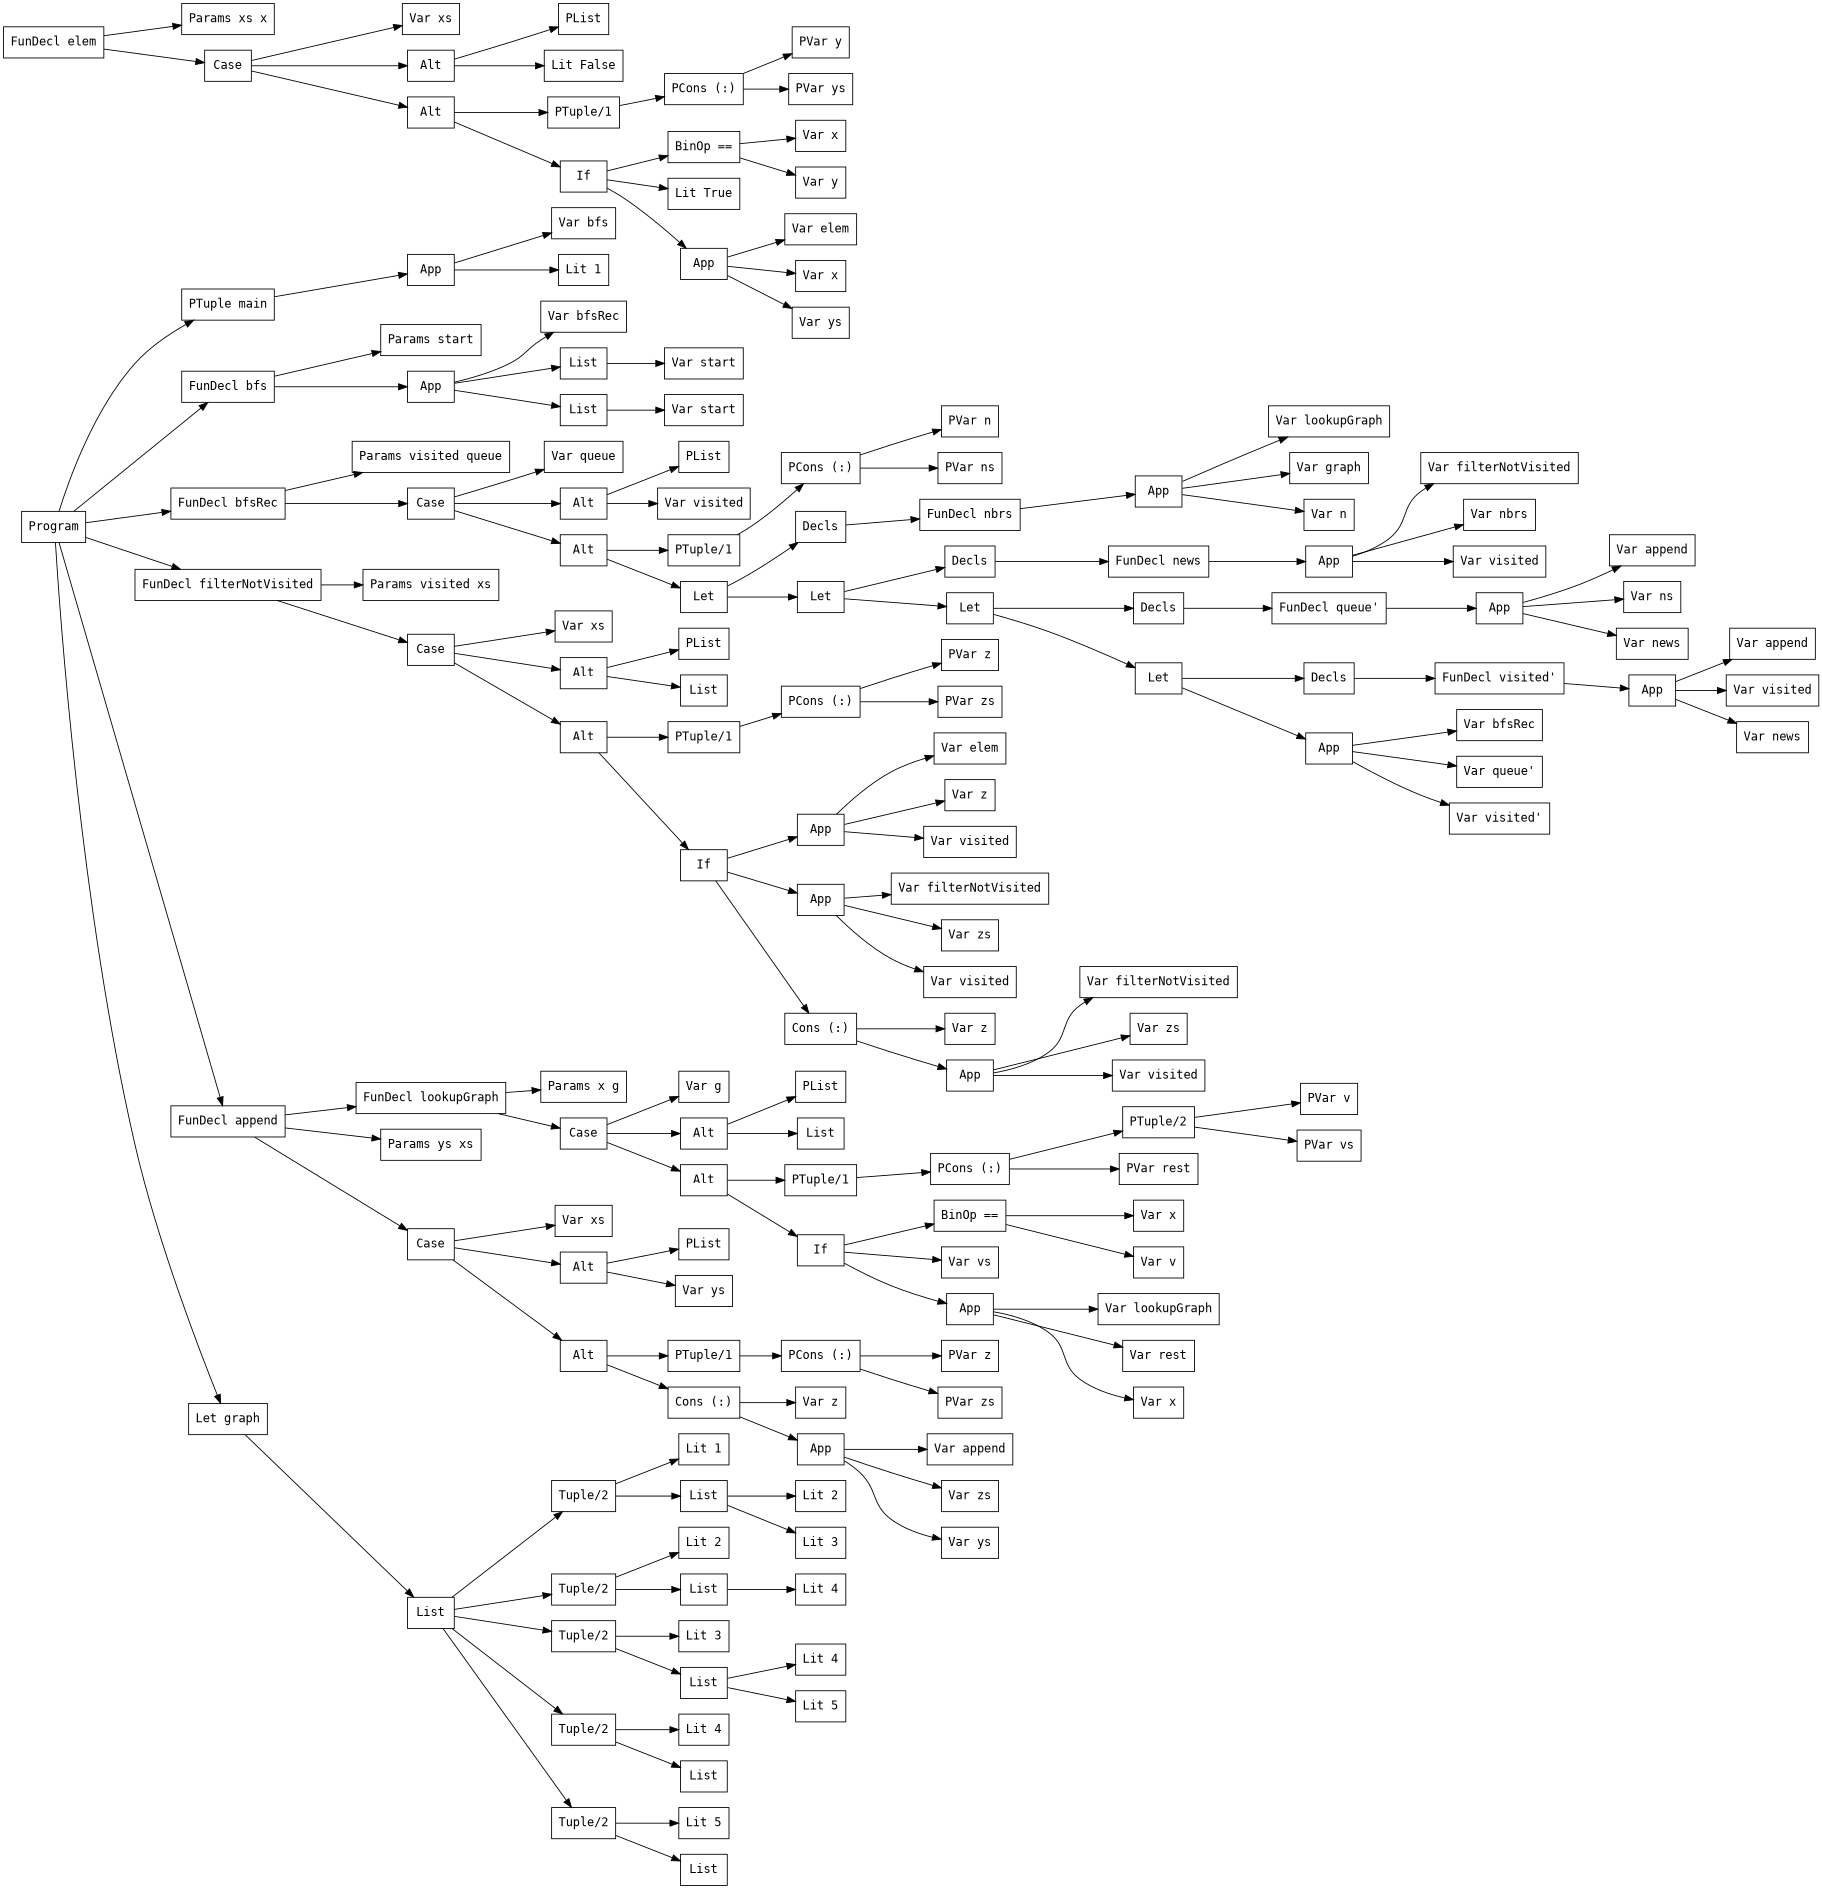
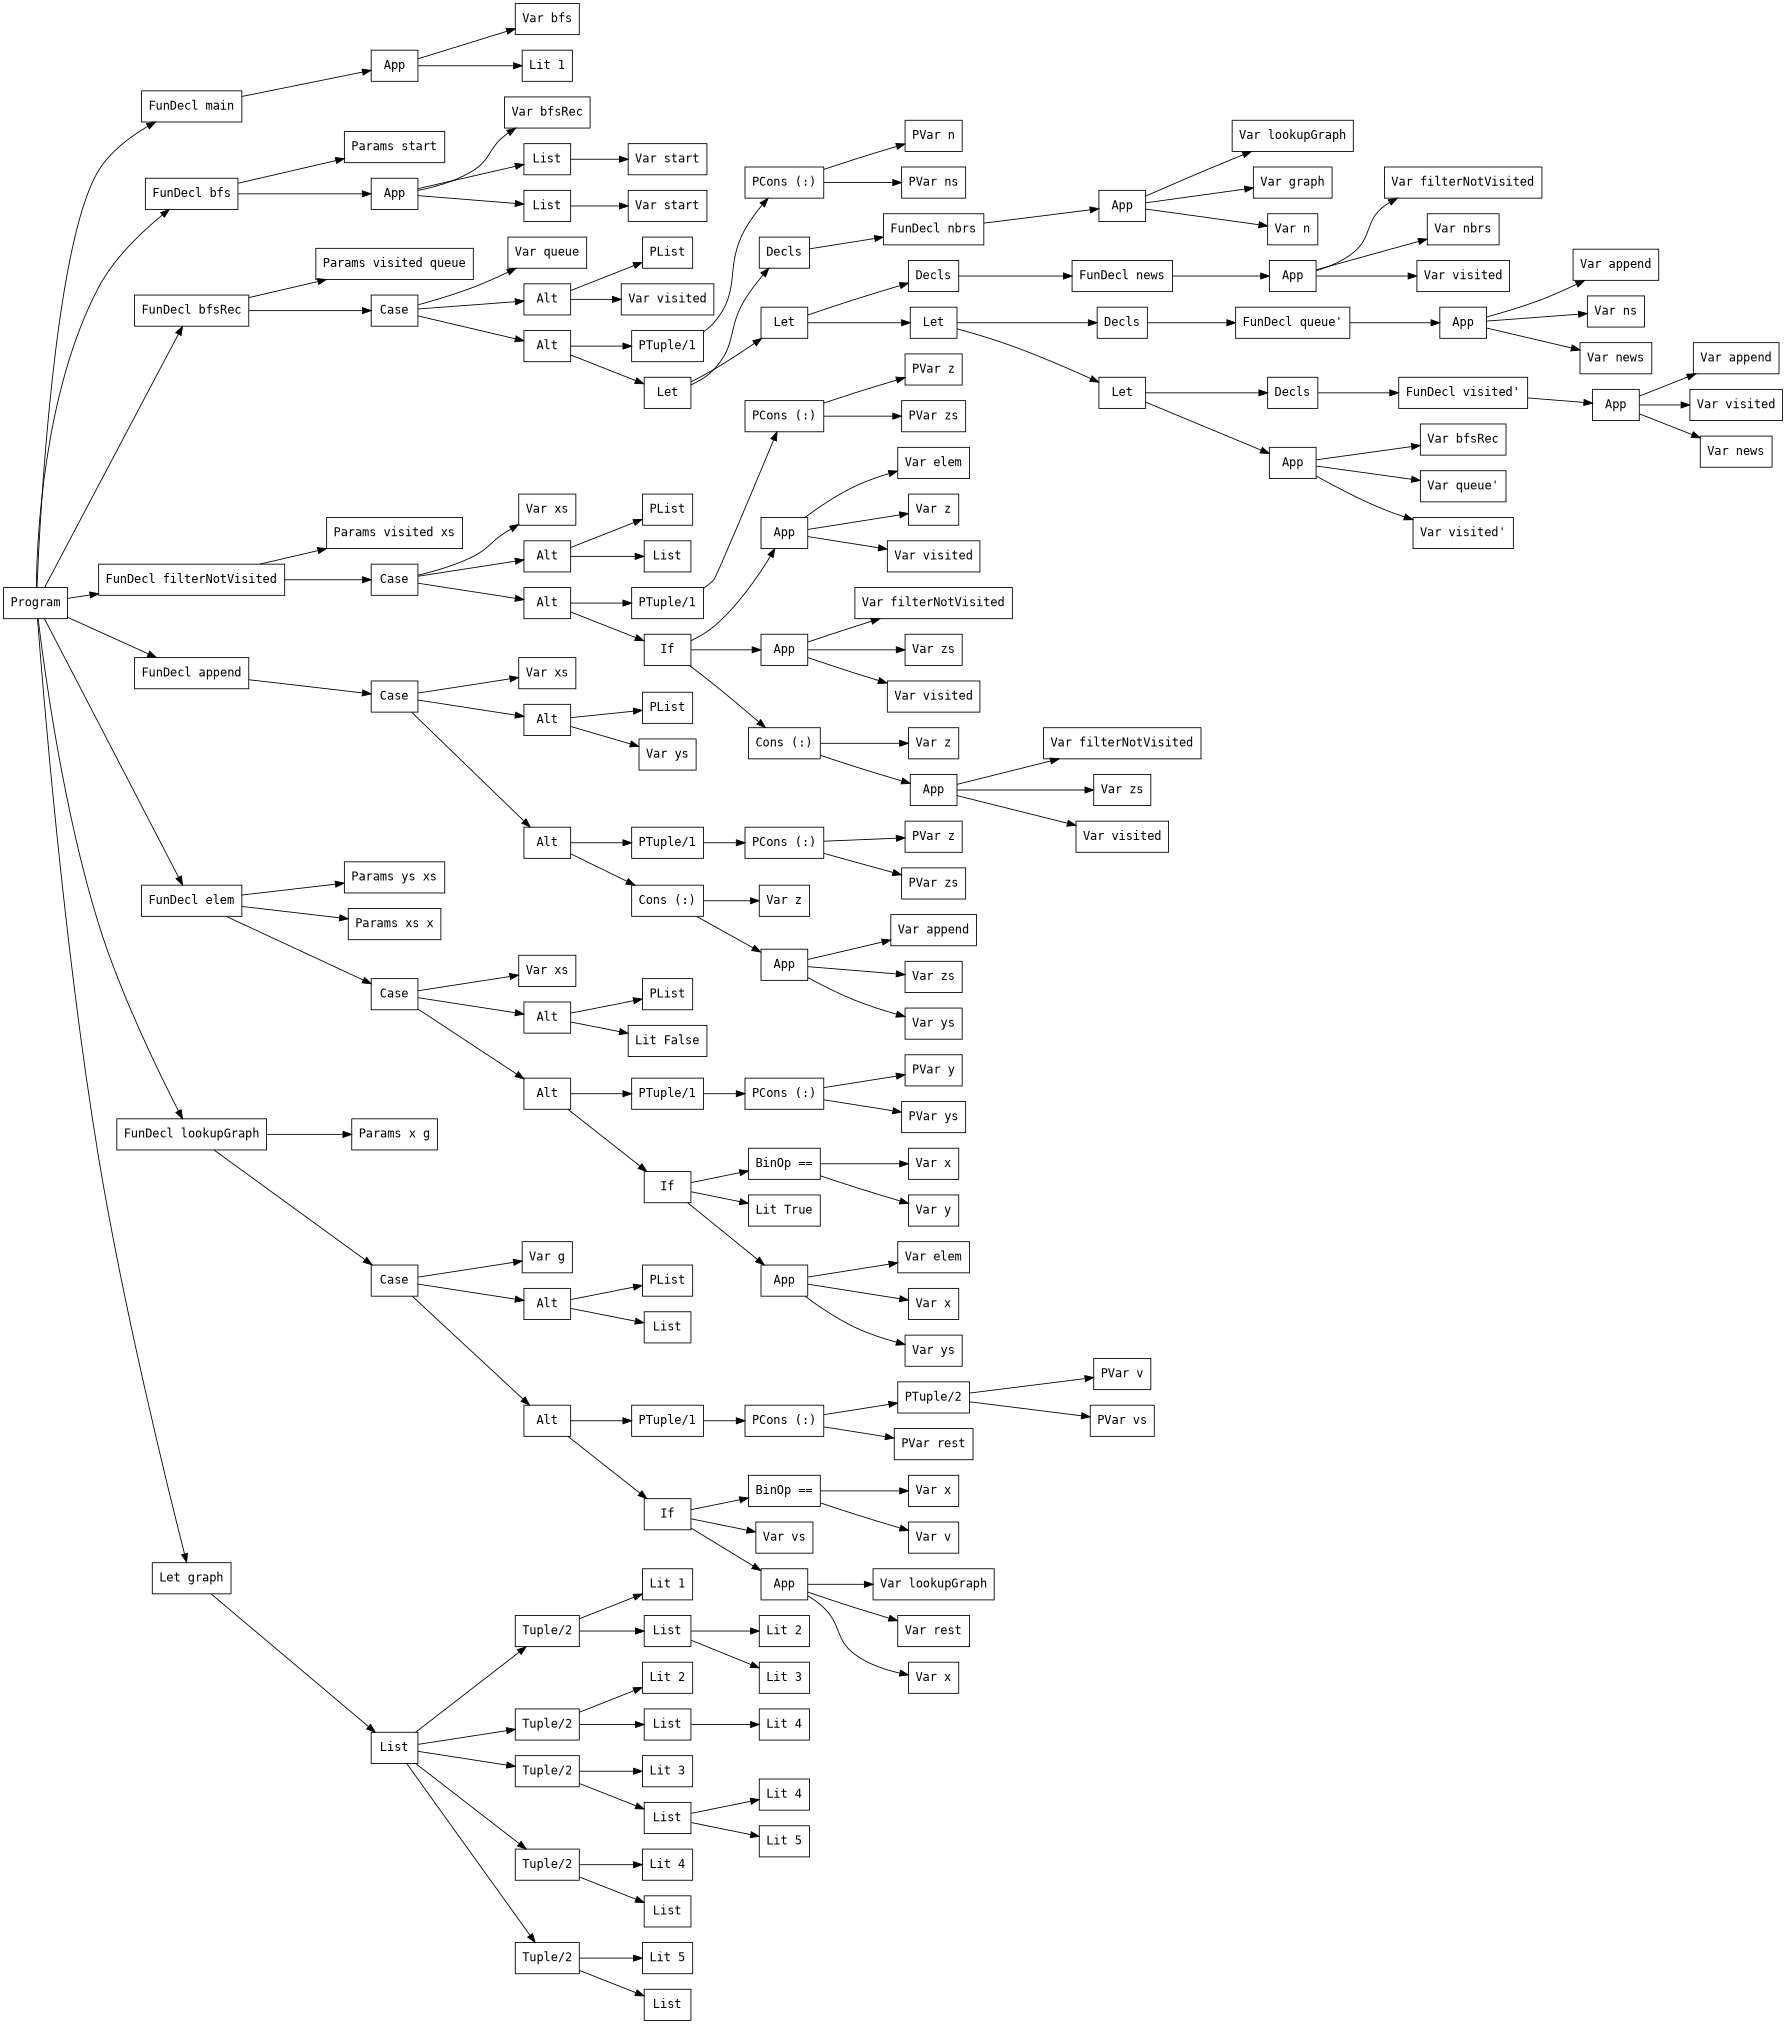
(228, 305) -> (192, 106)
none -> (111, 748)
(316, 1111) -> (84, 872)
(329, 1133) -> (289, 890)
